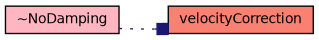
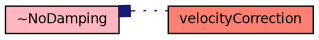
(137, 29) -> (151, 11)
